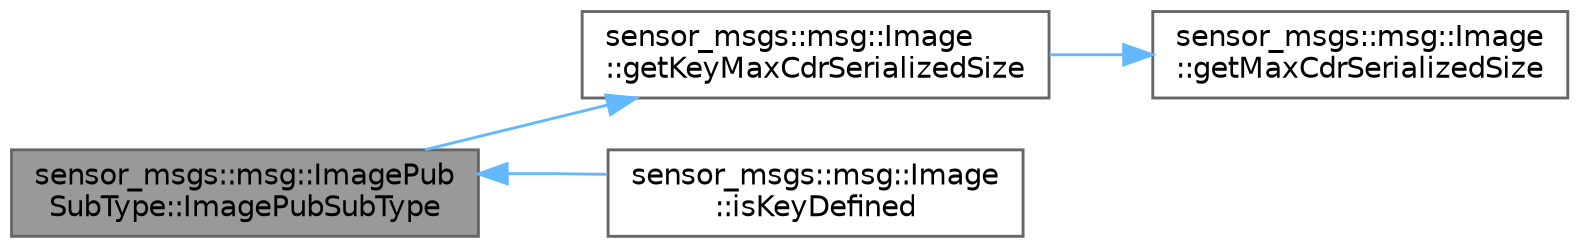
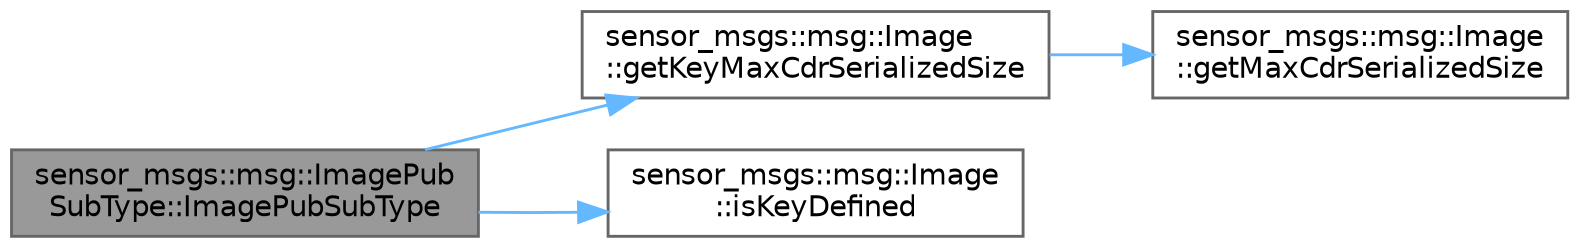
(558, 174) -> (528, 213)
